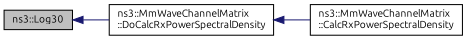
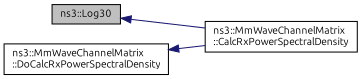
(96, 20) -> (168, 24)
